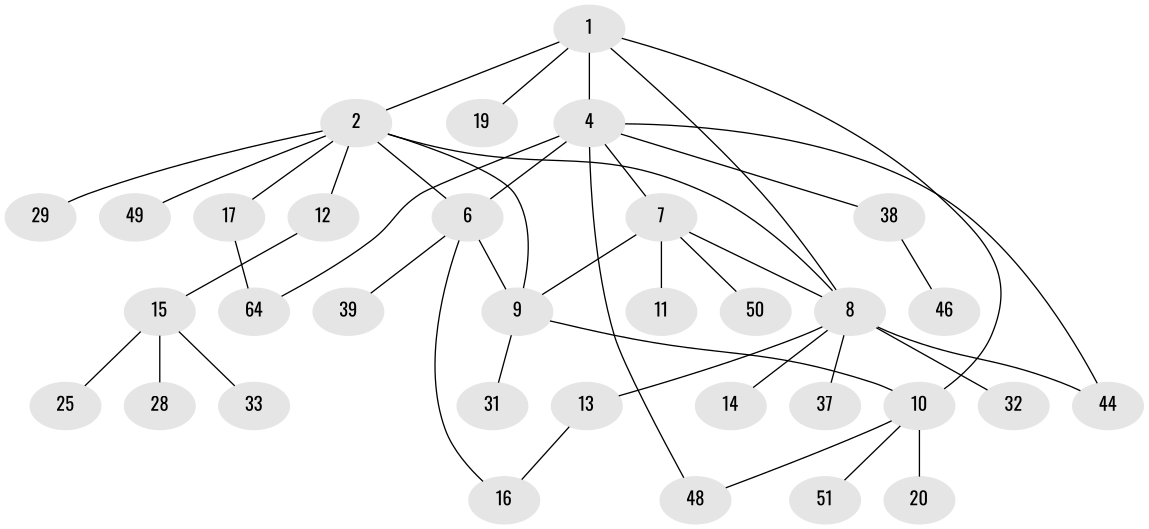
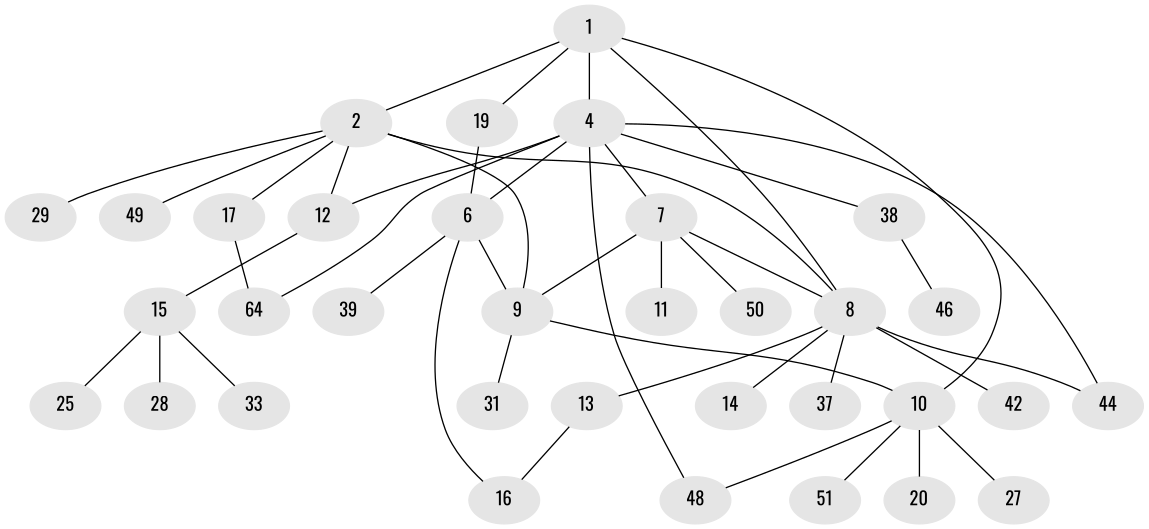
none -> (456, 169)
(412, 170) -> (473, 179)
(1014, 406) -> (1014, 406)
none -> (1014, 500)
